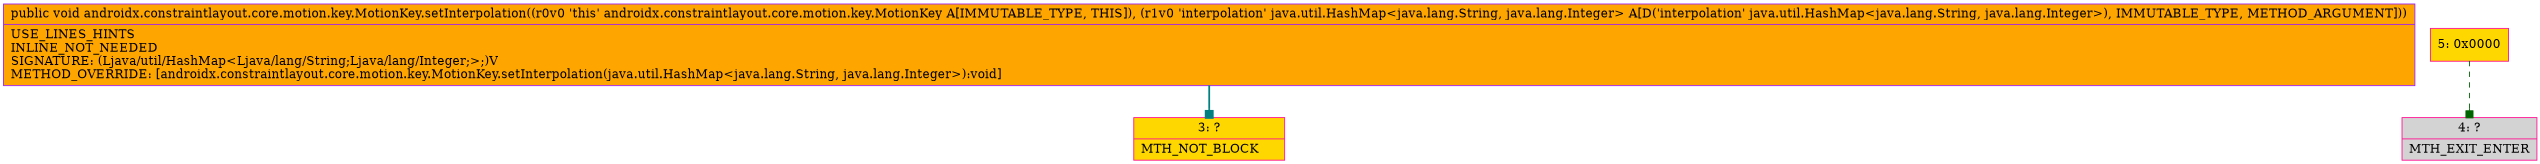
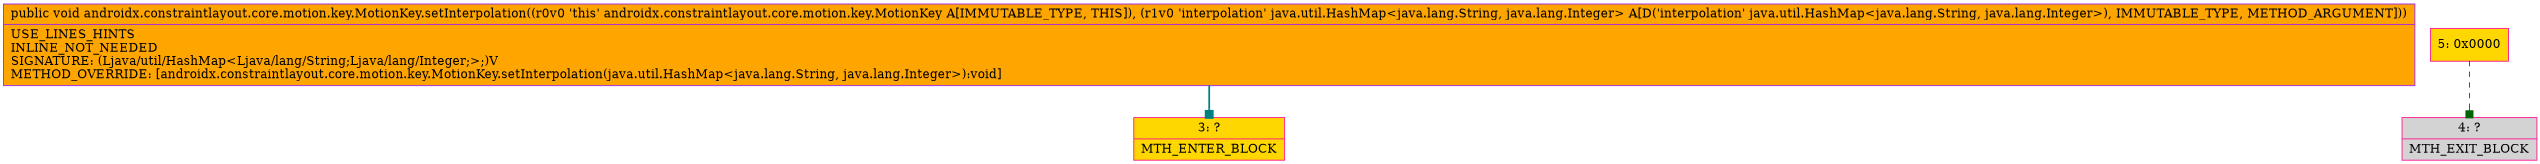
(1200, 149) -> (1209, 149)
(2469, 149) -> (2469, 149)
